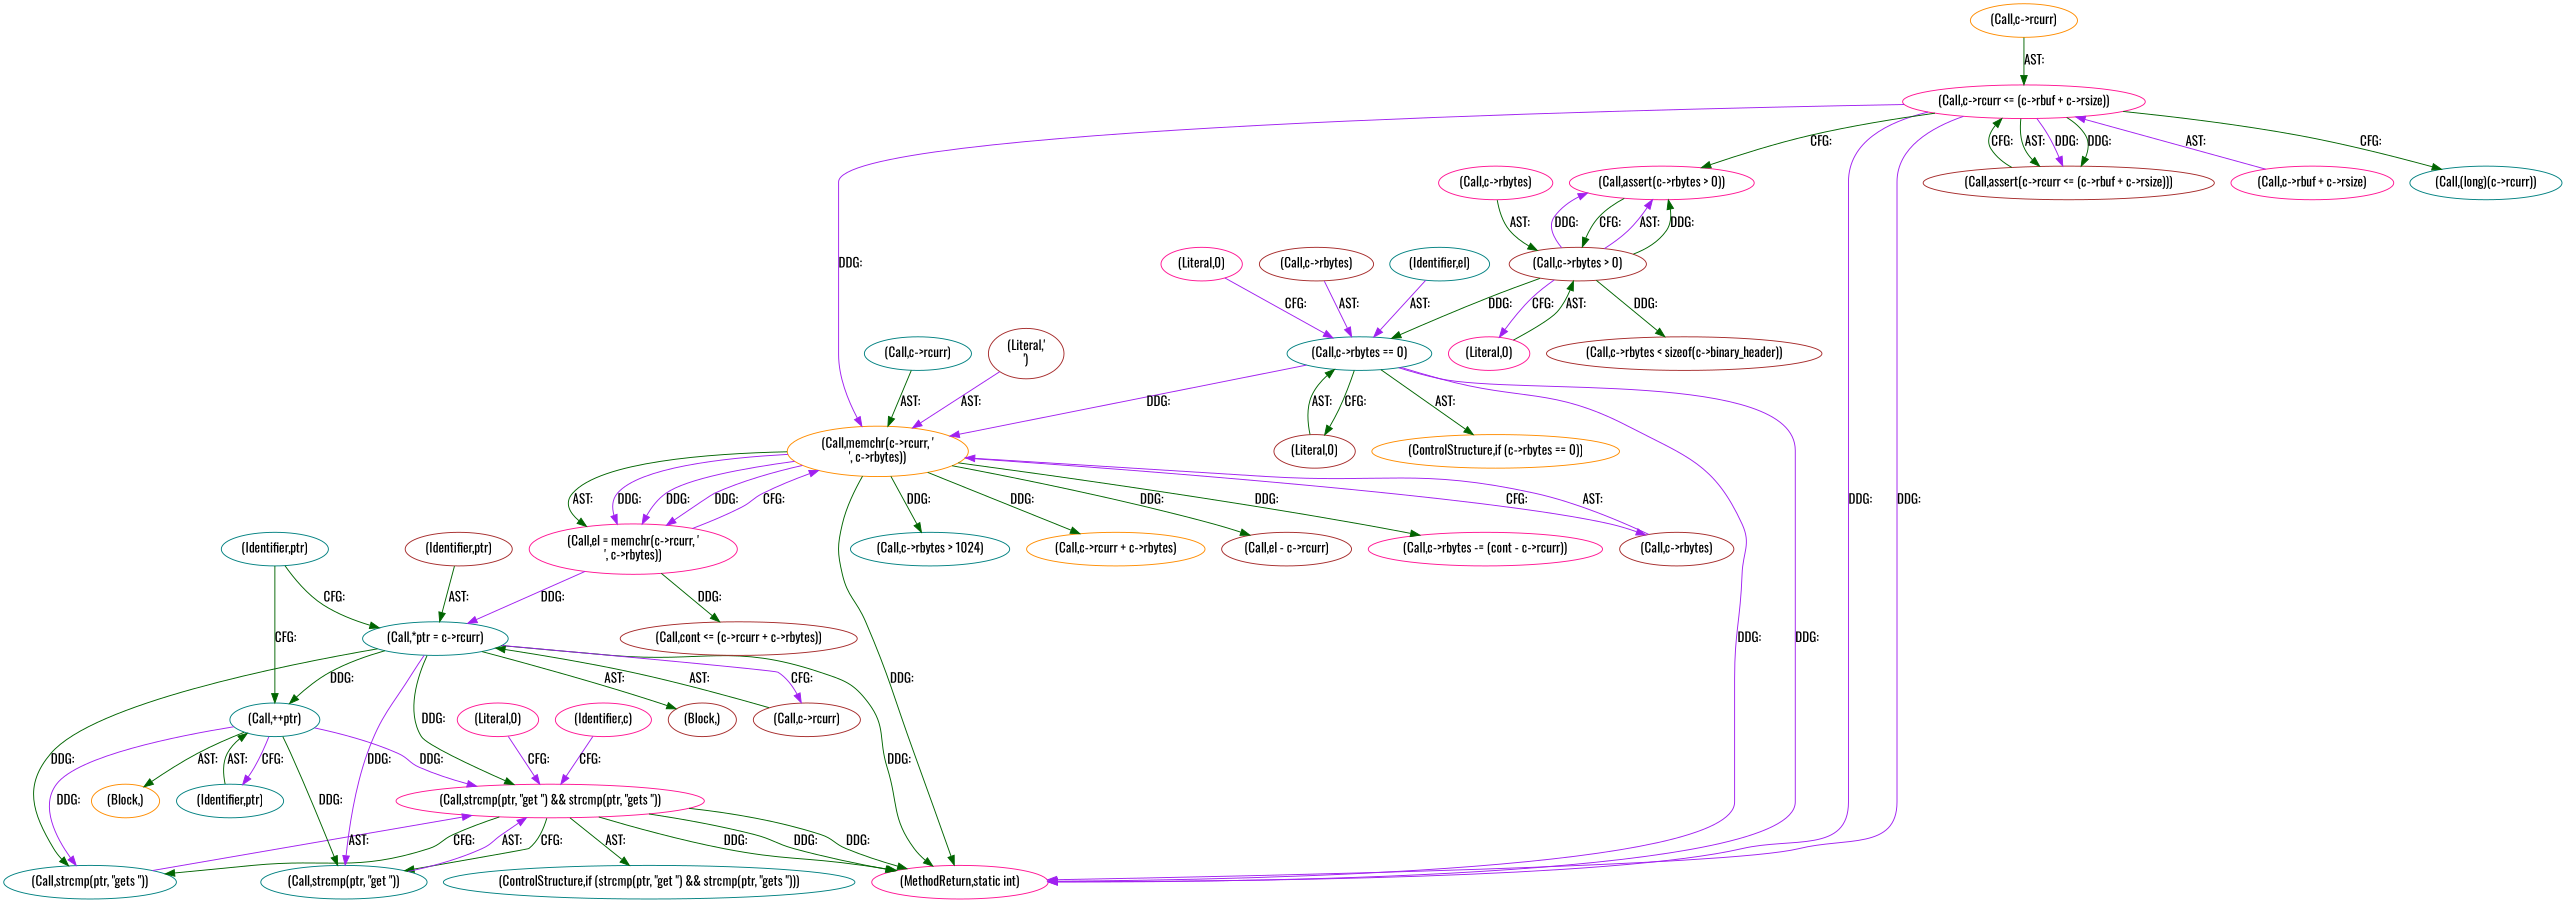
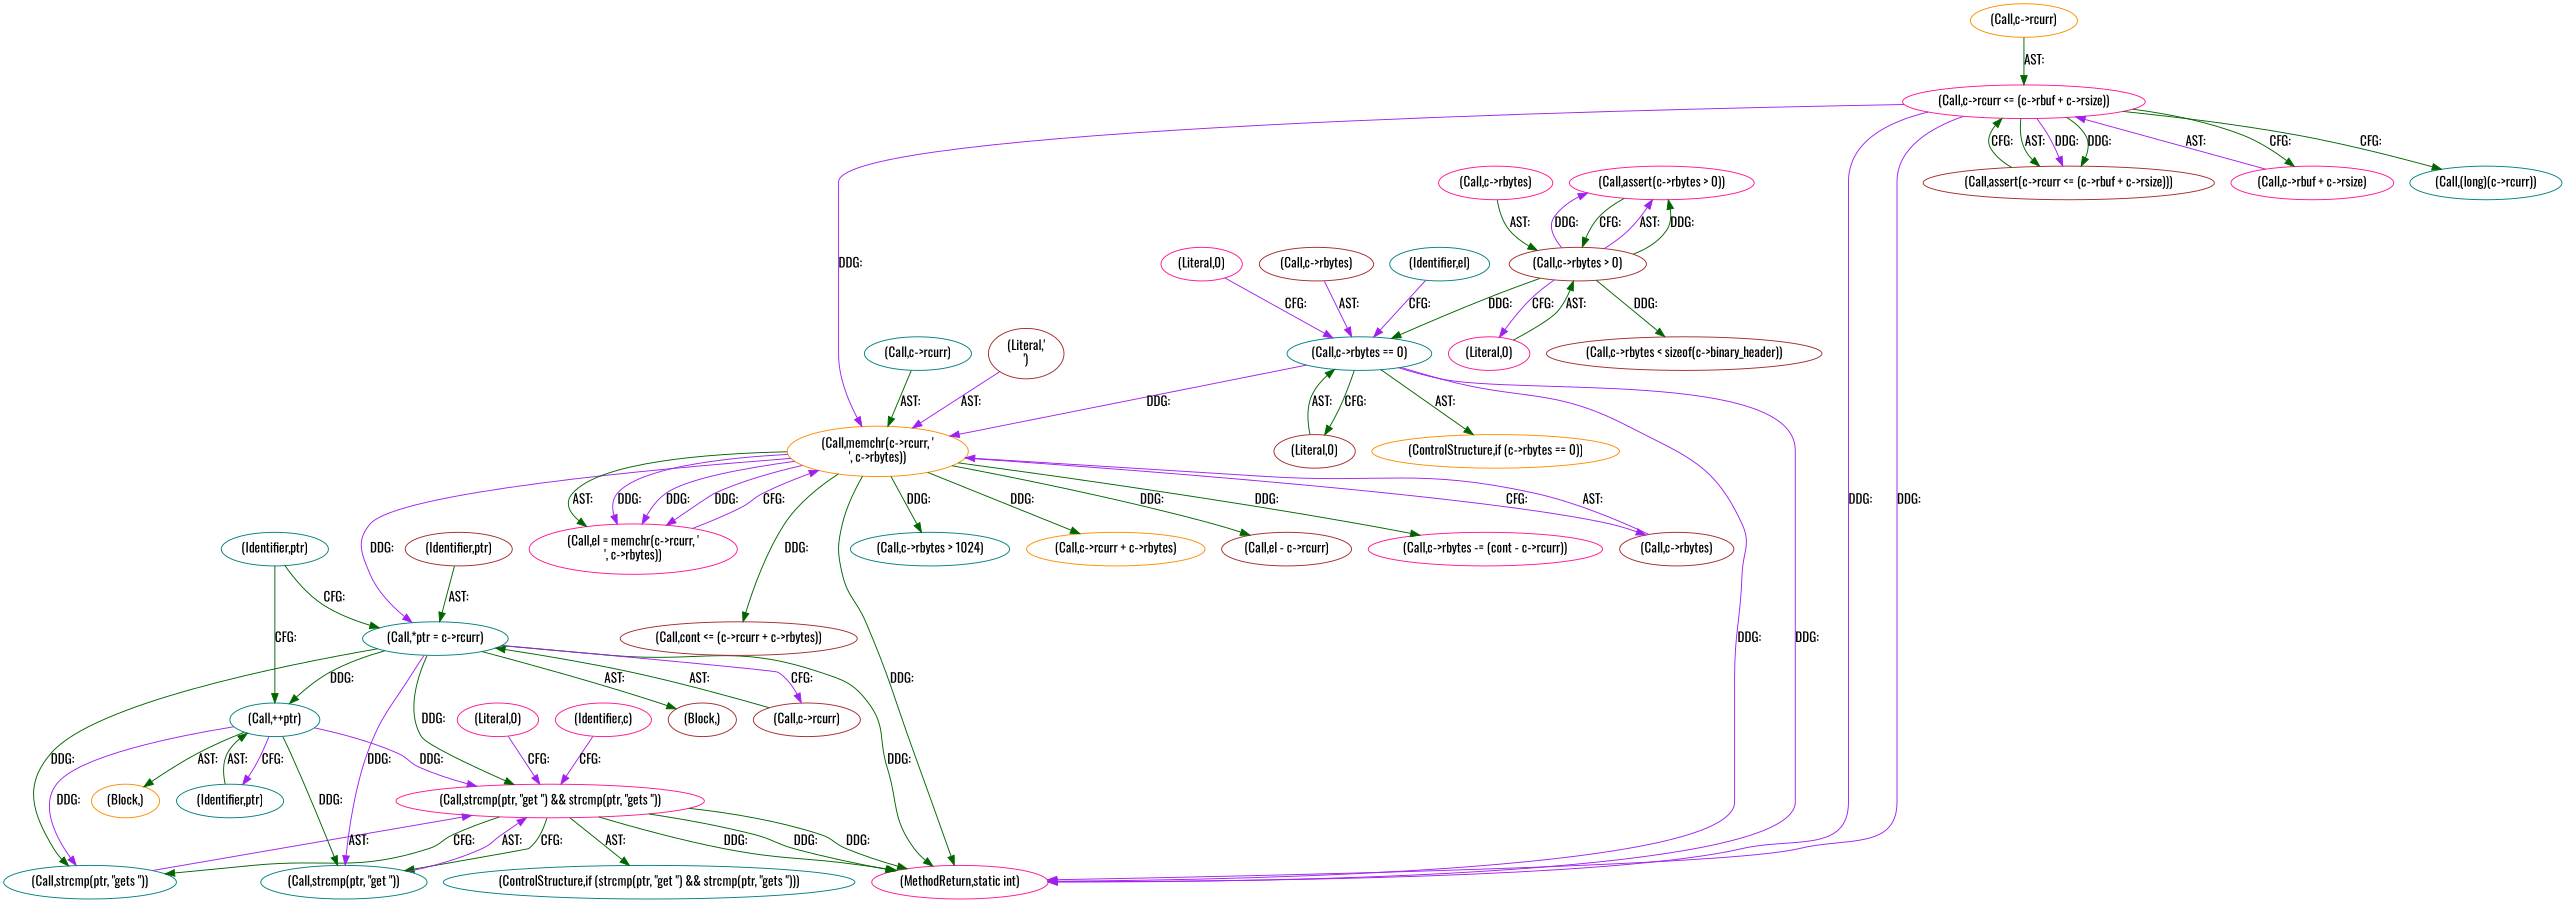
(1821, 133) -> (2229, 130)
(1421, 305) -> (1421, 305)
(531, 595) -> (524, 486)
(687, 595) -> (779, 534)
